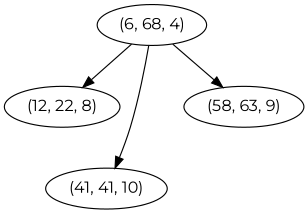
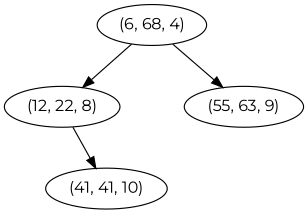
(137, 102) -> (82, 143)
(244, 107) -> (244, 107)
